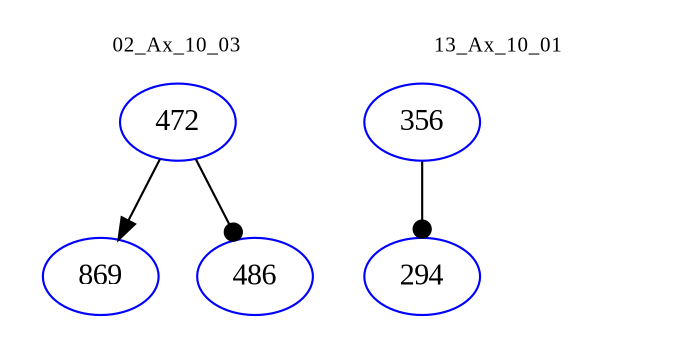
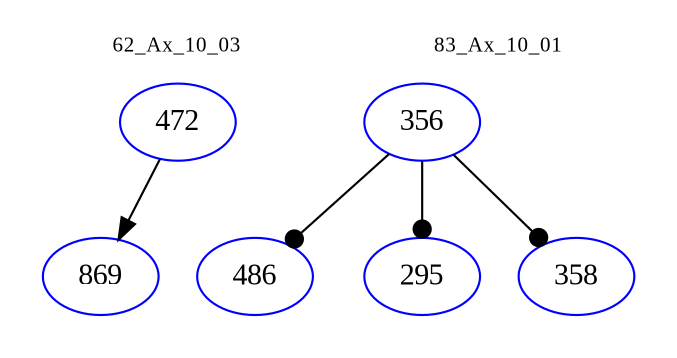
(178, 46) -> (178, 46)
(499, 46) -> (499, 46)
(212, 192) -> (361, 180)
(422, 276) -> (422, 276)
none -> (576, 276)
